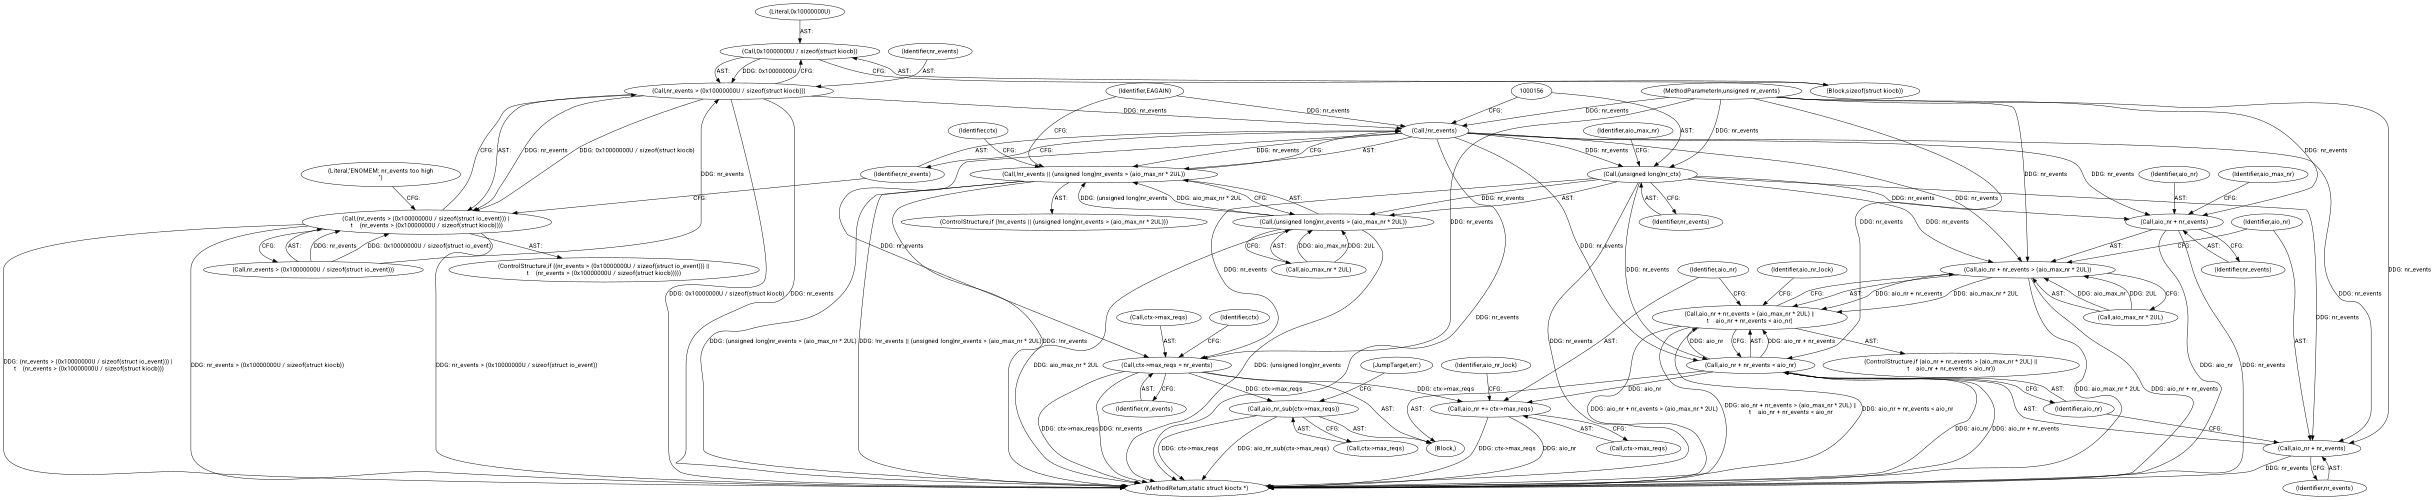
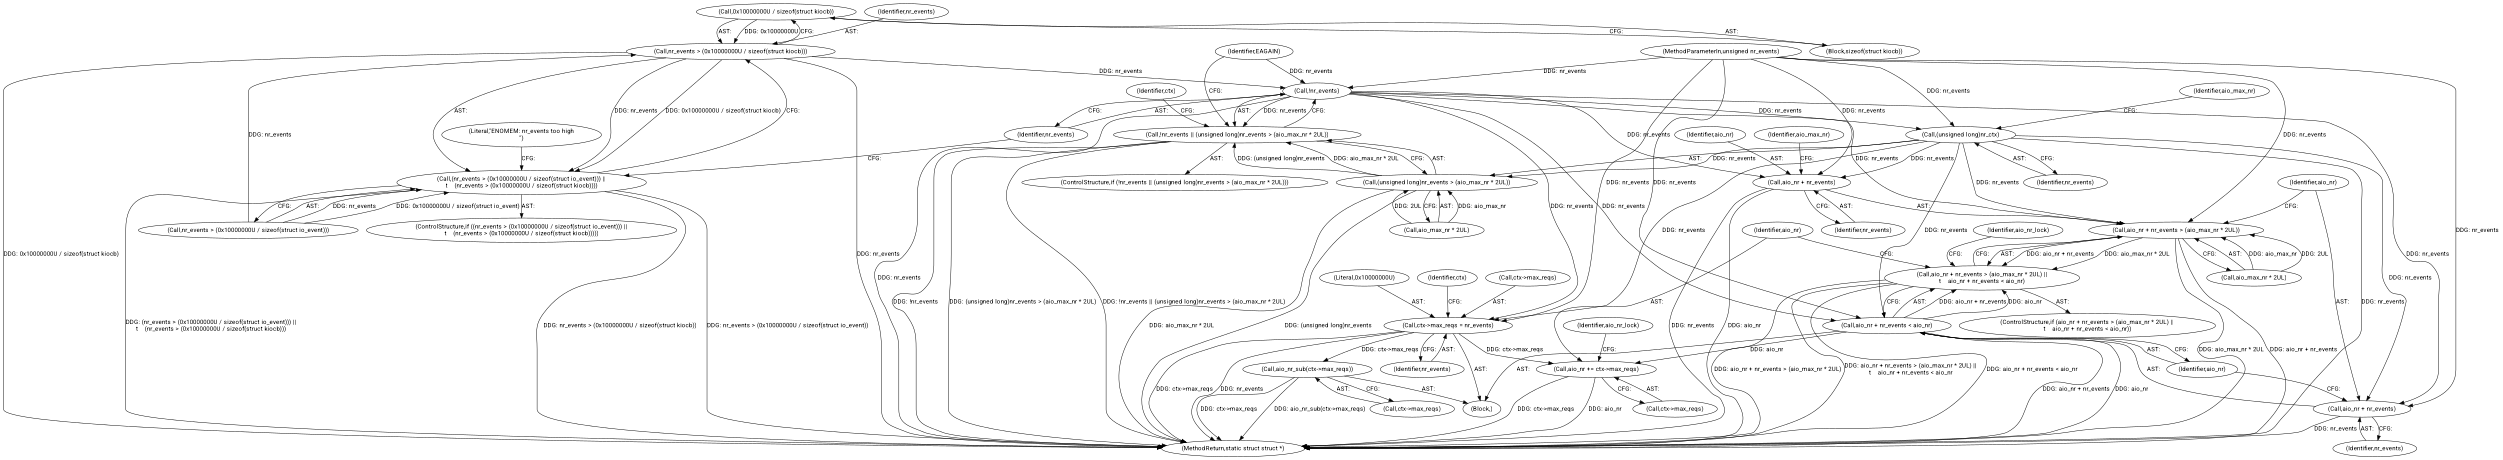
(800, 29) -> (1404, 301)
(1532, 91) -> none
(1397, 365) -> none
(1197, 488) -> (1233, 449)
